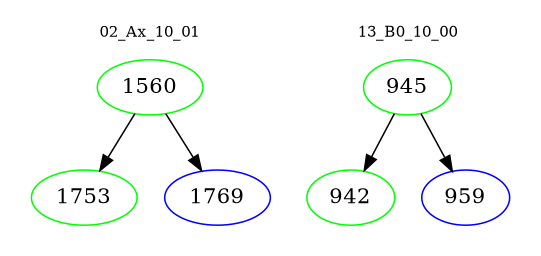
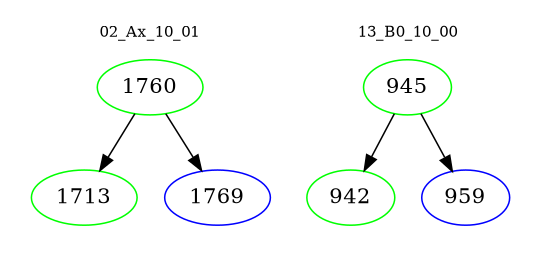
(150, 87) -> (150, 87)
(84, 198) -> (84, 198)
